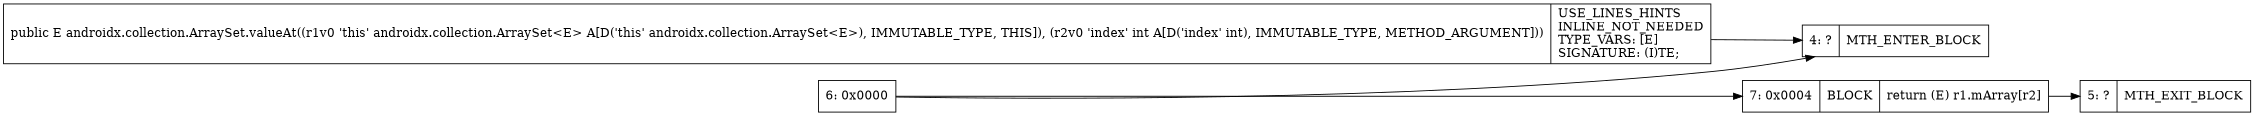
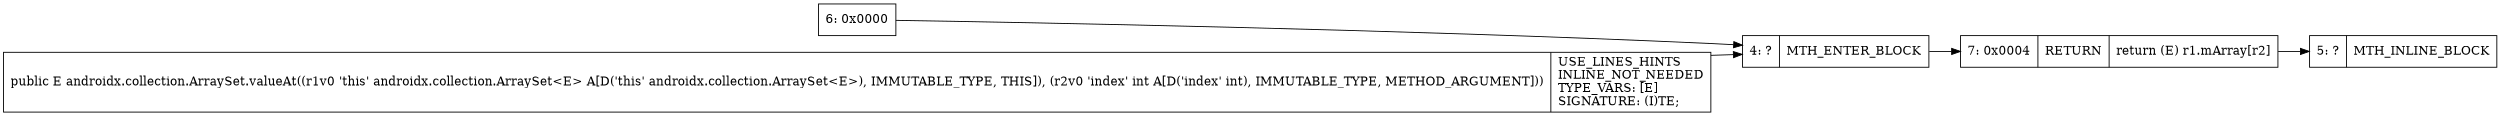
(1419, 96) -> (1940, 51)
(1850, 96) -> (2074, 51)
(2184, 96) -> (2422, 51)
